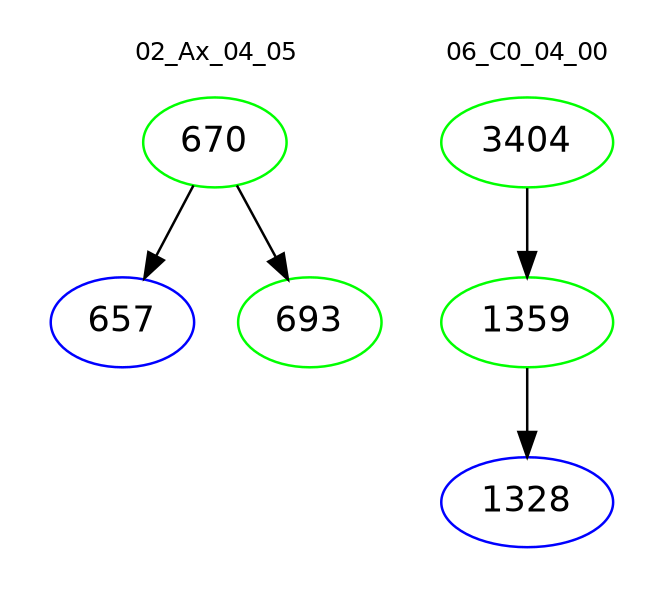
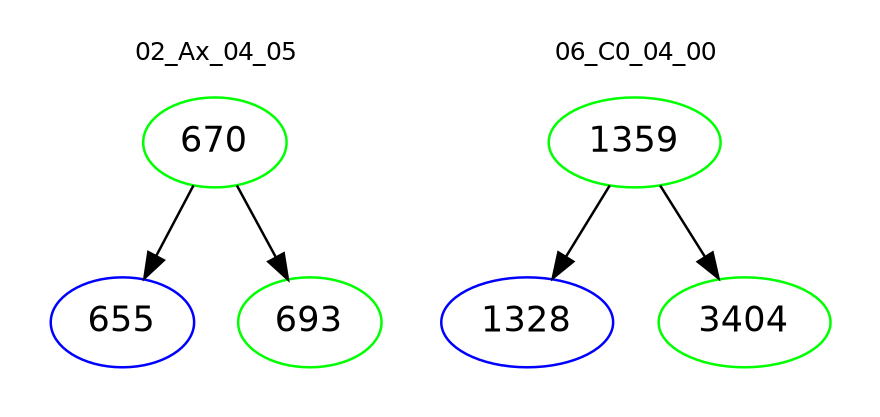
(527, 220) -> (682, 221)
(122, 322) -> (122, 322)
